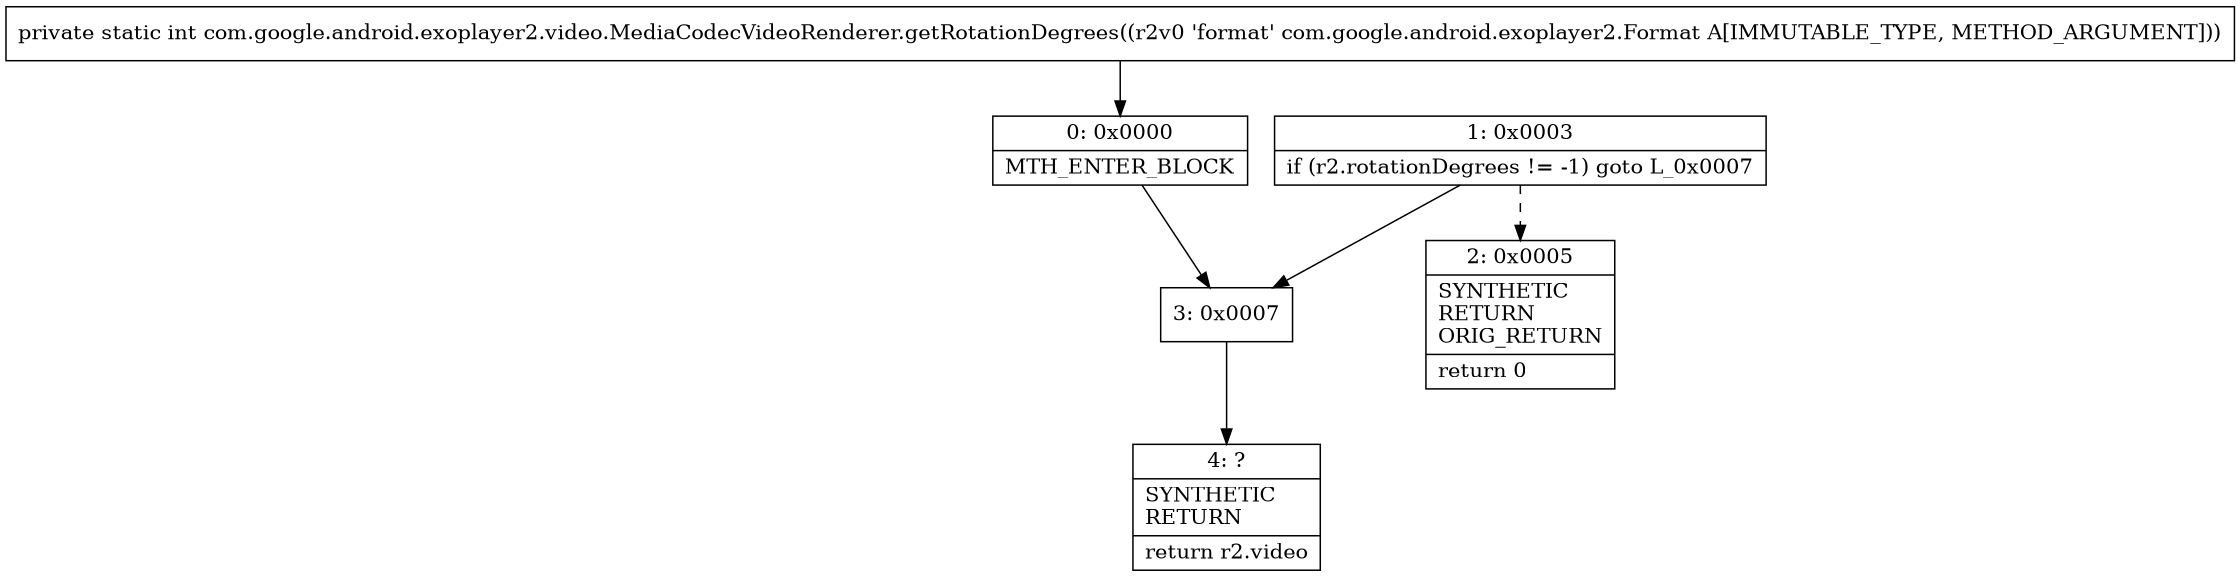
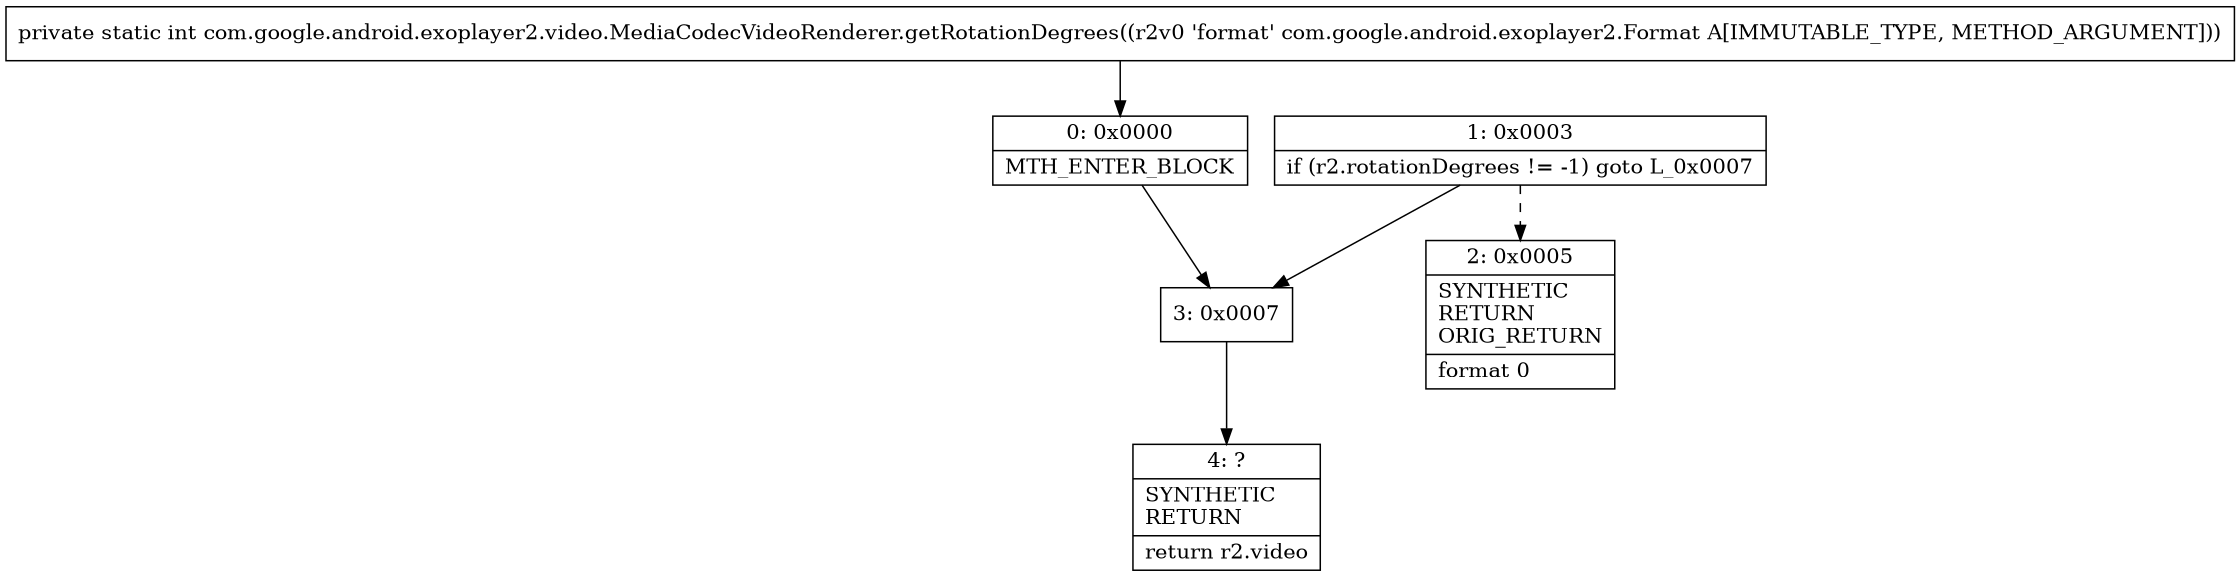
(1483, 371) -> (1484, 371)
